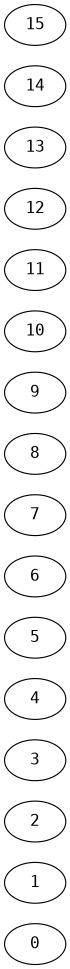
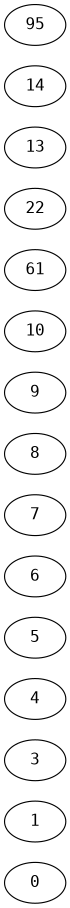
(35, 25) -> (35, 25)
(35, 209) -> (35, 209)
(35, 270) -> (35, 270)
(35, 822) -> none
